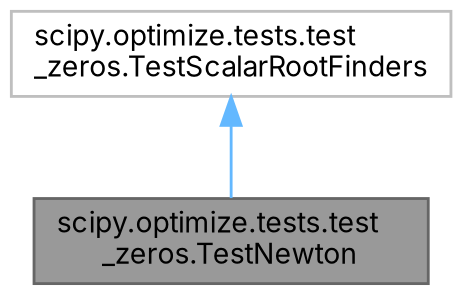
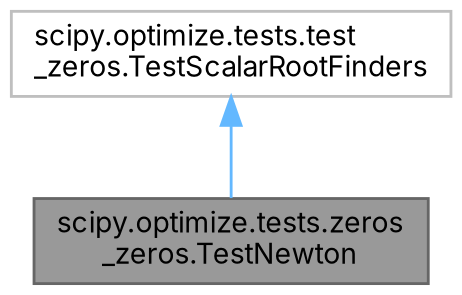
(231, 241) -> (231, 241)
